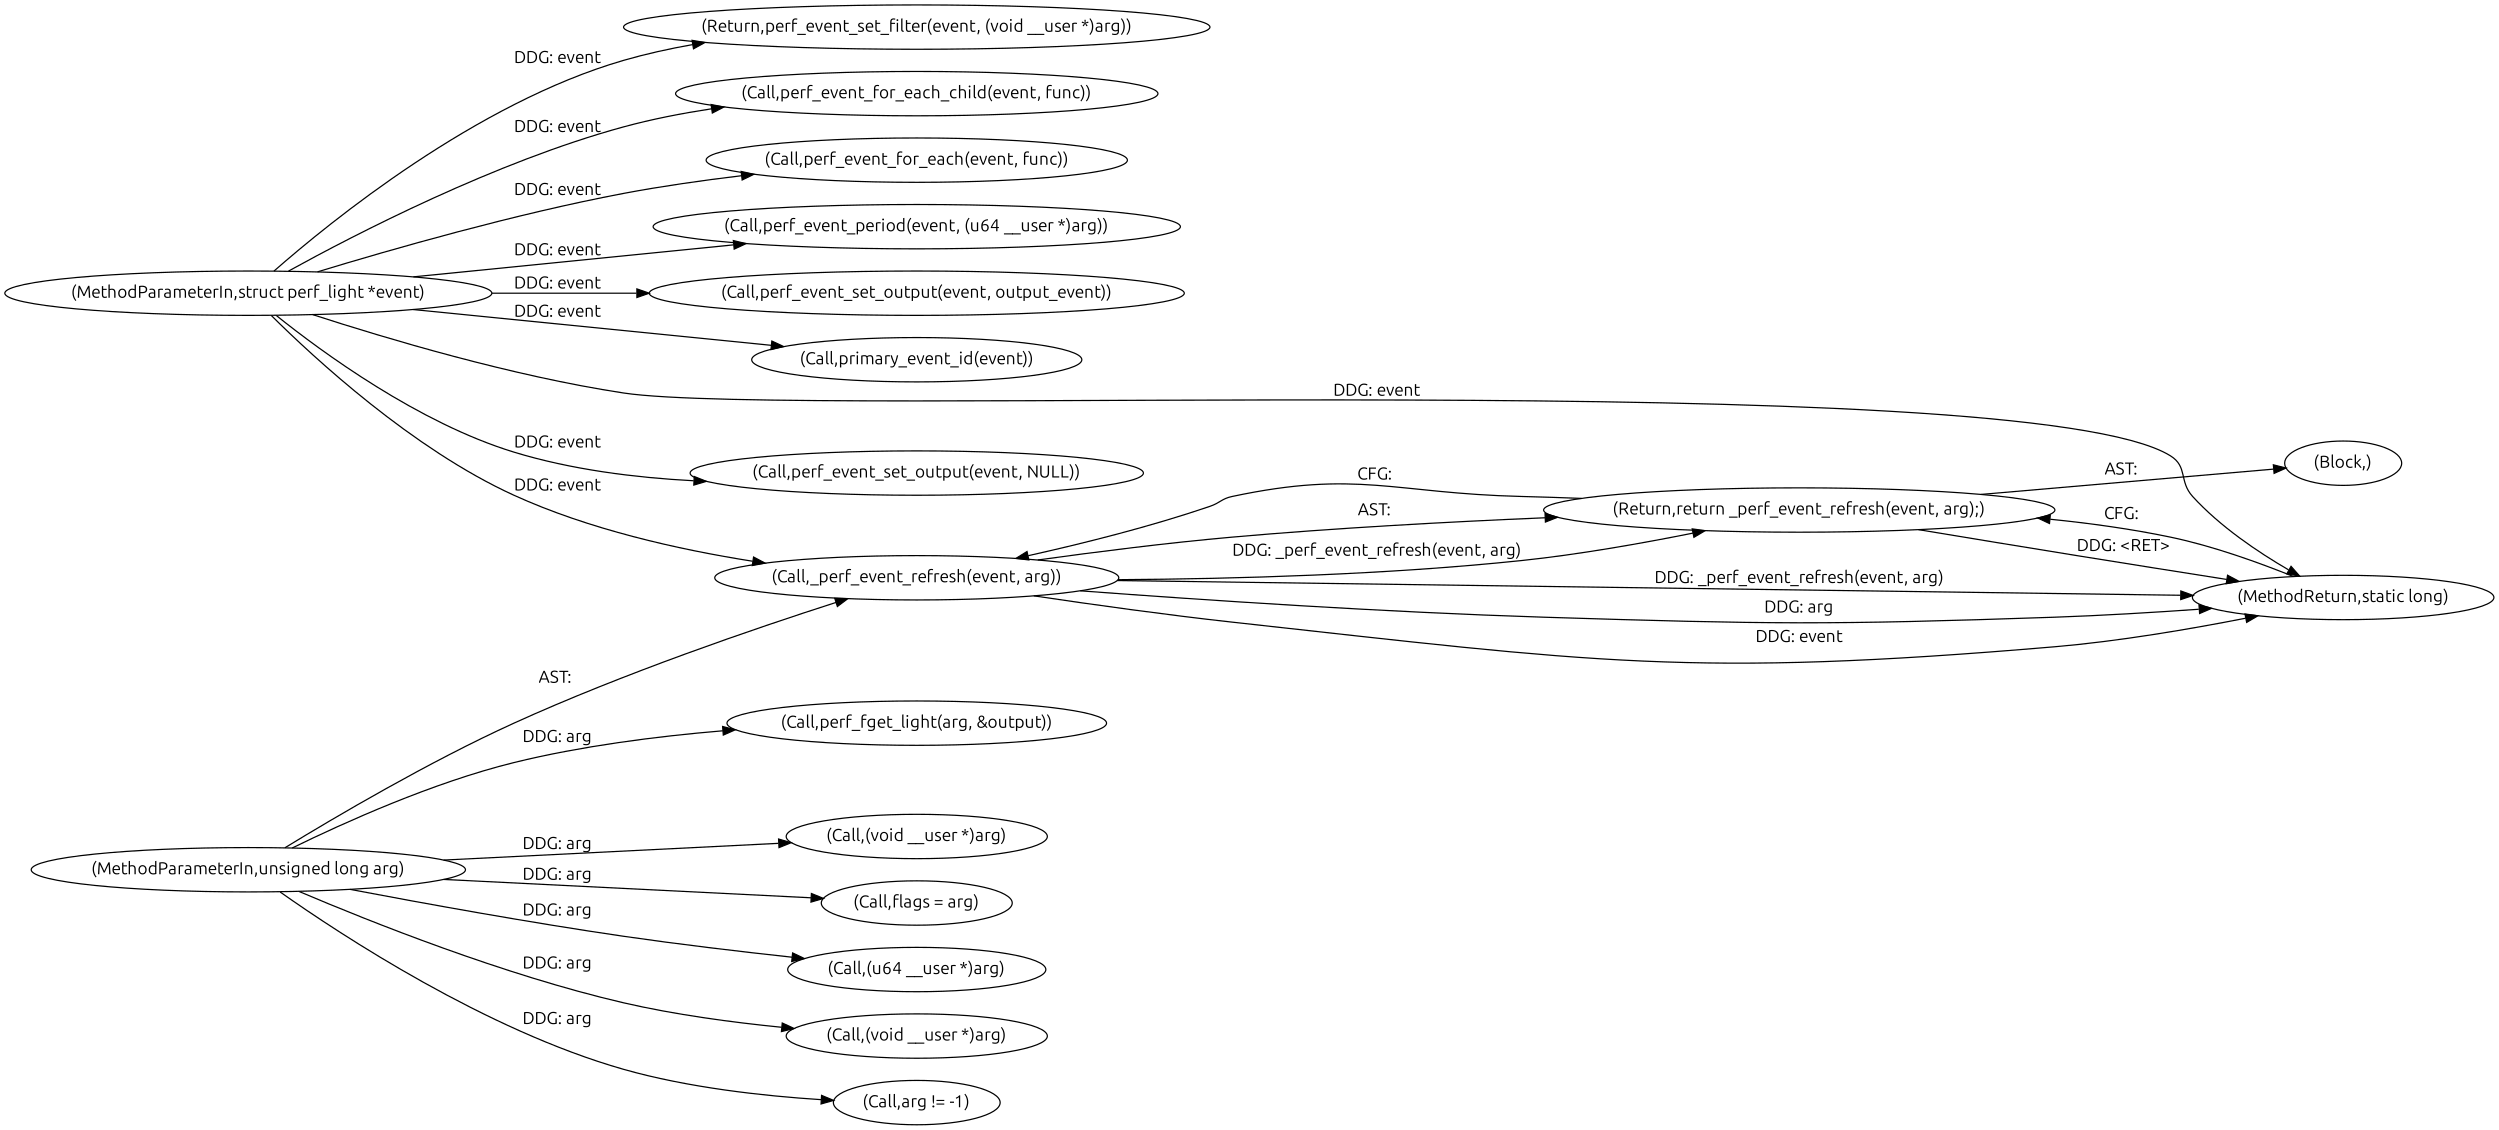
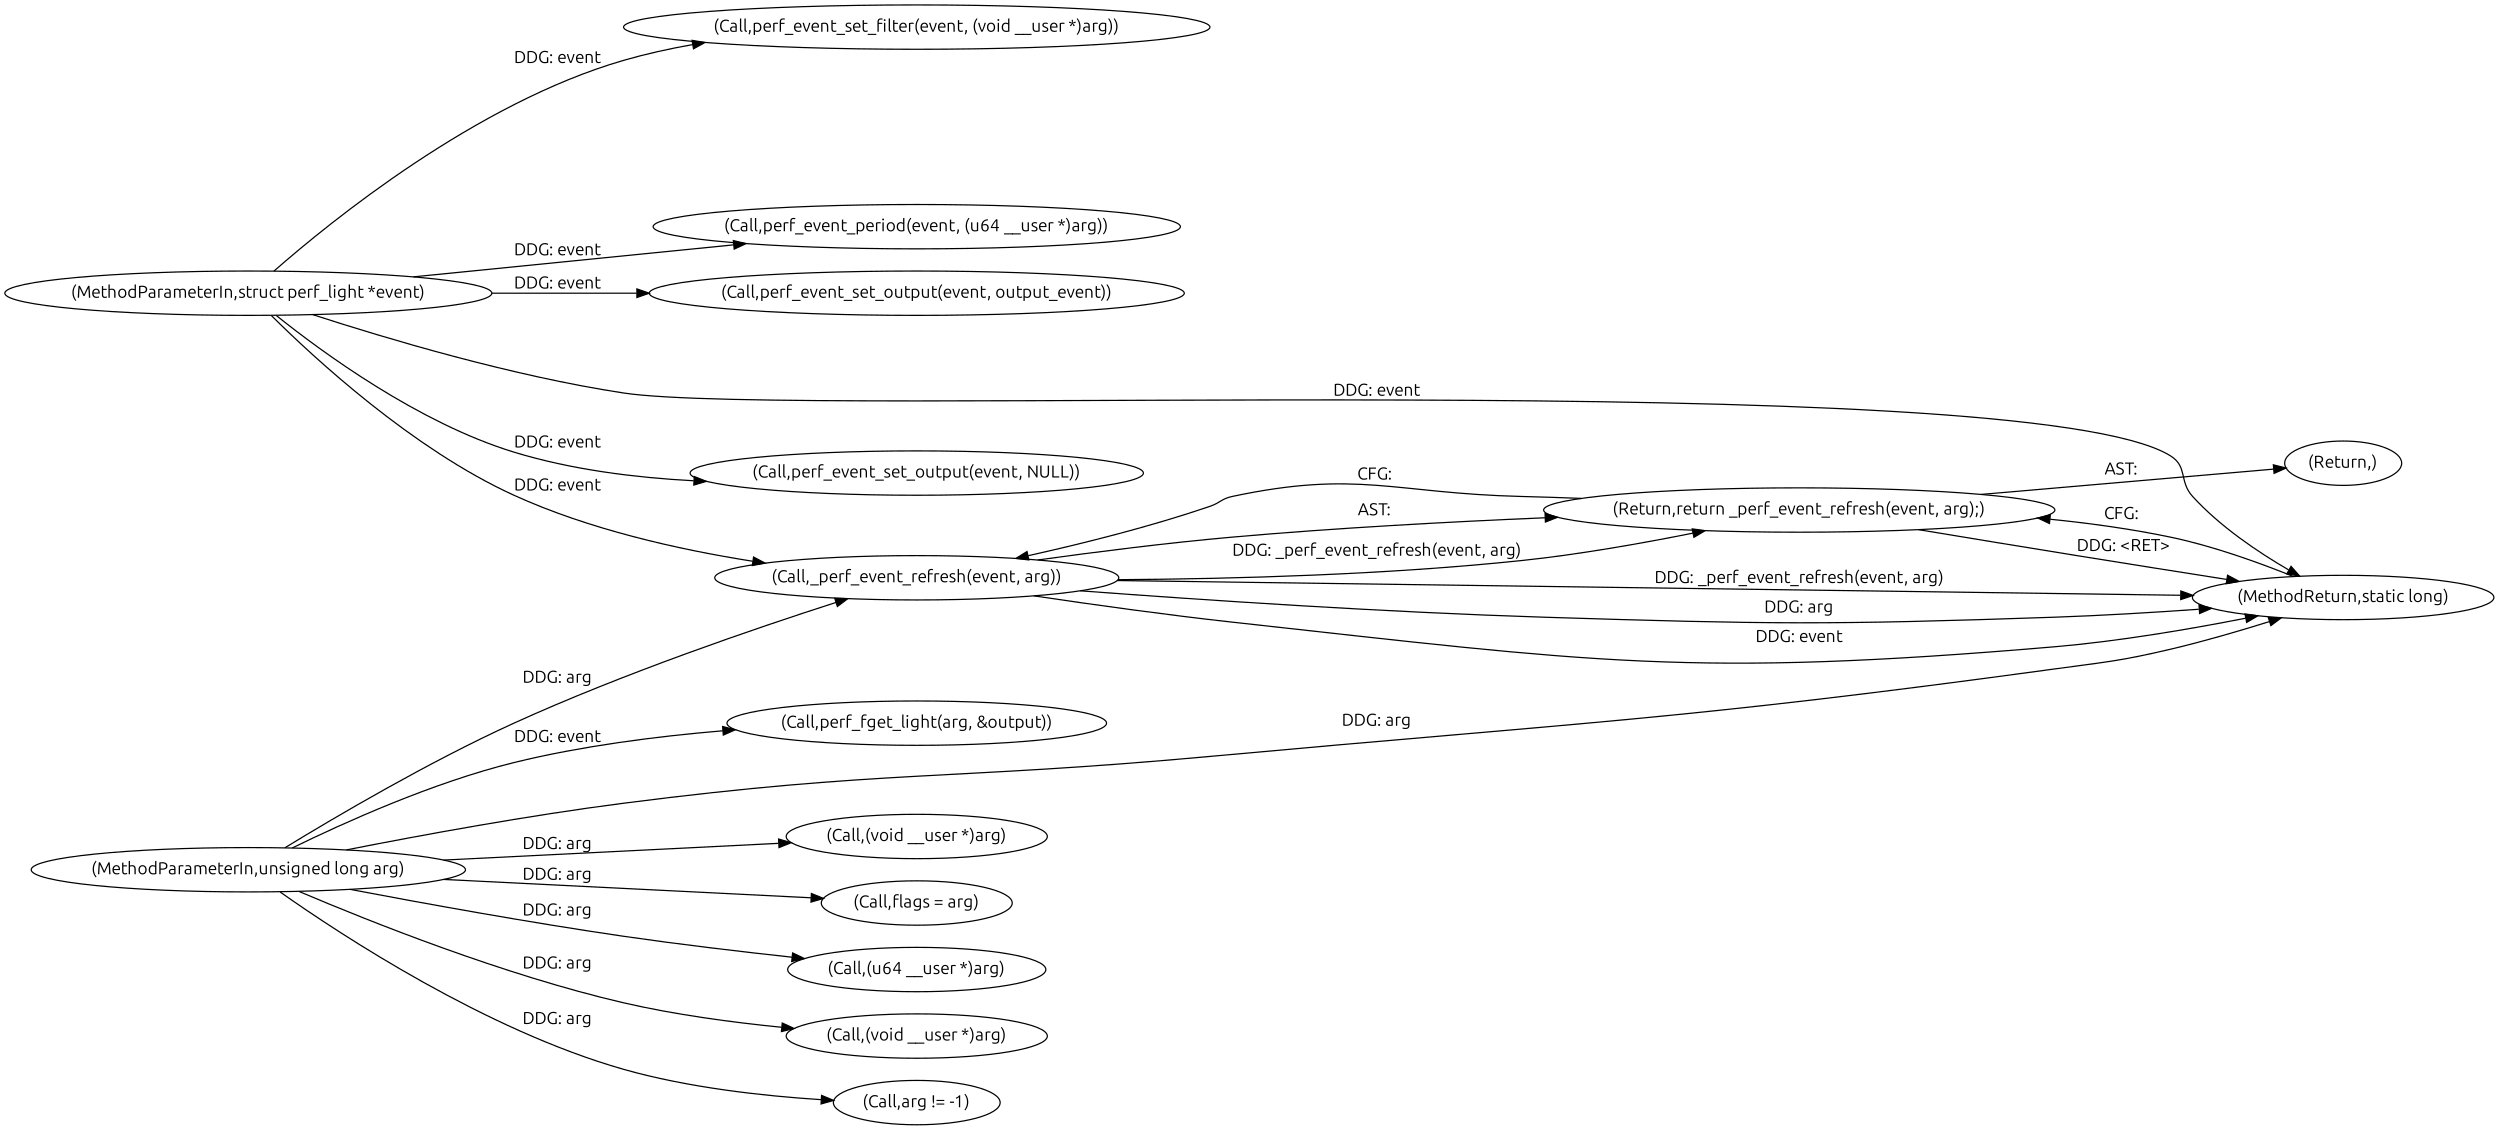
(917, 27) -> (917, 27)
(917, 94) -> none
(917, 160) -> none
(917, 360) -> none
(2343, 463) -> (2343, 463)
(558, 678) -> (558, 678)
(558, 737) -> (558, 737)
none -> (1310, 747)
